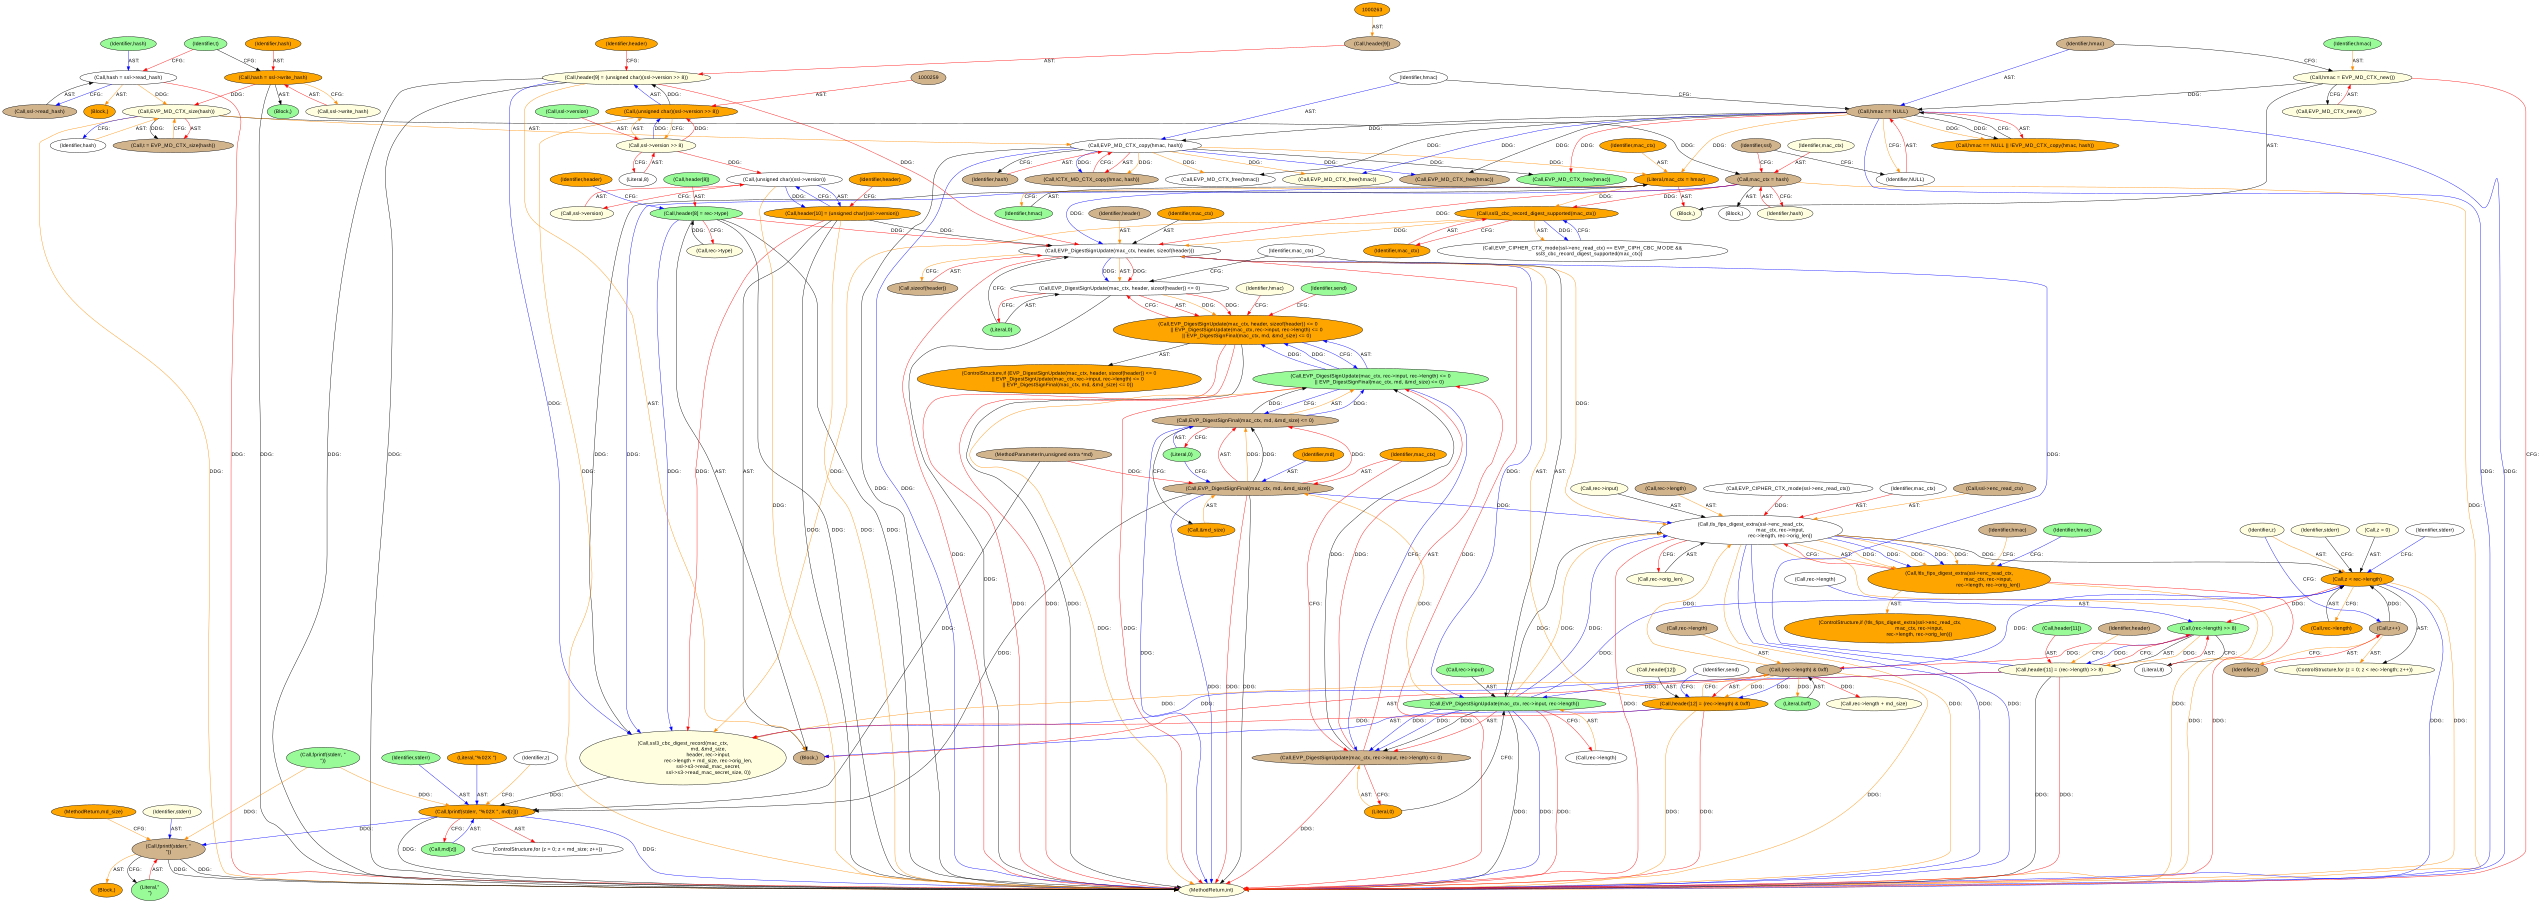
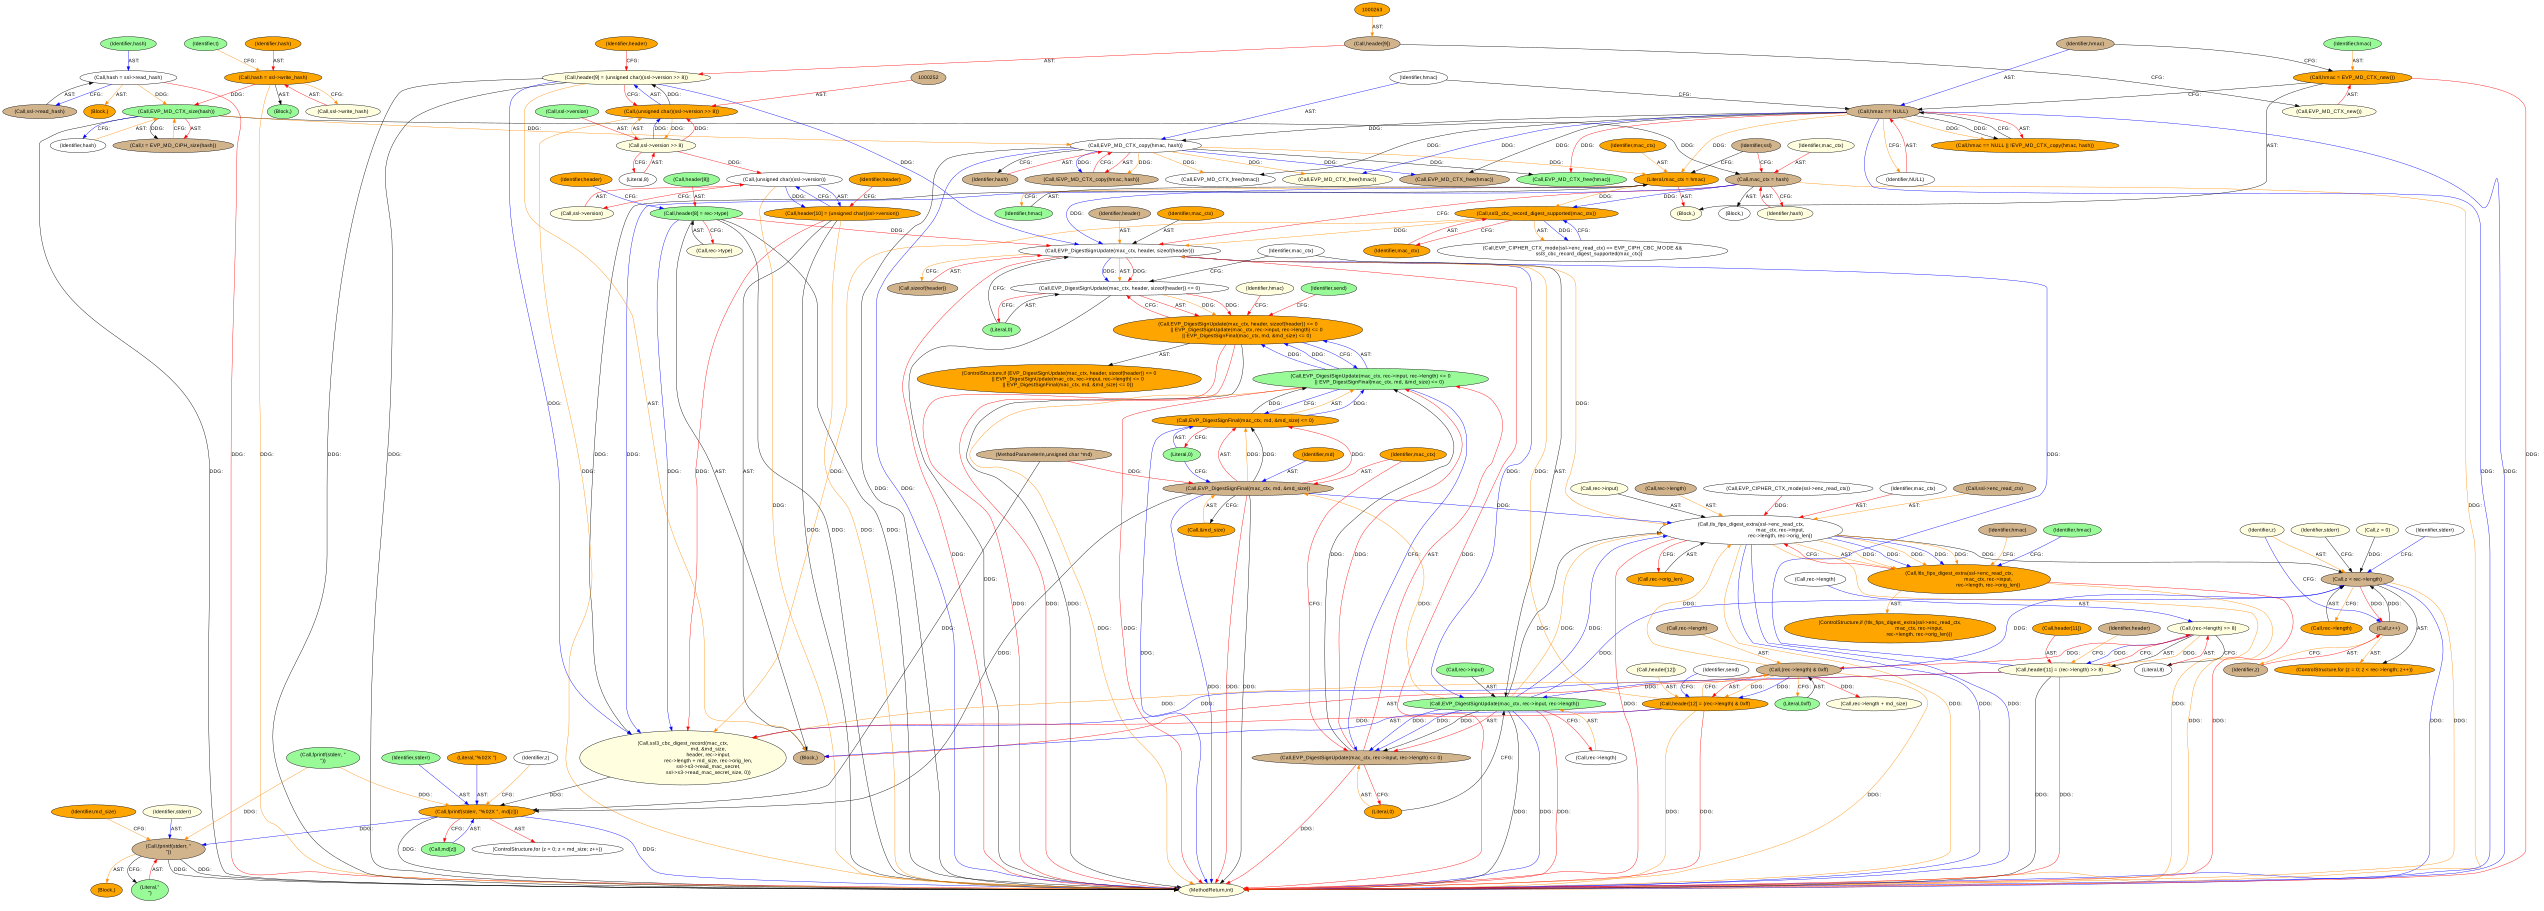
(170, 59) -> none
(237, 59) -> (237, 59)
(928, 78) -> (928, 78)
(2353, 78) -> (2353, 78)
(2330, 91) -> (1849, 60)
(2196, 95) -> (2196, 95)
none -> (626, 96)
(176, 112) -> (176, 112)
(535, 129) -> (535, 129)
(679, 129) -> (679, 129)
(173, 146) -> (173, 146)
(872, 152) -> (872, 152)
(1827, 162) -> (1719, 161)
(1092, 180) -> (1092, 180)
(1656, 195) -> (1656, 195)
(1444, 213) -> (1444, 213)
(700, 230) -> (700, 230)
(958, 236) -> none
(1245, 421) -> (1245, 421)
(1044, 455) -> (1044, 455)
(2533, 455) -> (2533, 455)
(1153, 471) -> (1222, 506)
(1542, 472) -> (1542, 472)
(2376, 555) -> (2376, 555)
(1660, 579) -> (1660, 579)
(2357, 579) -> (2357, 579)
(2283, 604) -> (2368, 603)
(2062, 628) -> (2062, 628)
(2208, 628) -> (2208, 628)
(2355, 670) -> (2355, 670)
(1805, 687) -> (1805, 687)
(1665, 688) -> (1665, 688)
(94, 812) -> (94, 812)
(218, 852) -> (218, 852)
(343, 871) -> (343, 871)
